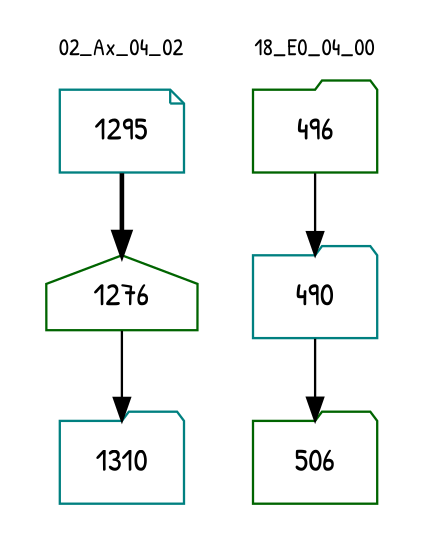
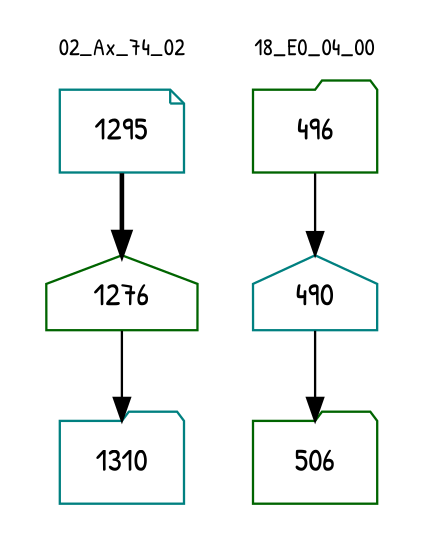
(122, 49) -> (122, 49)
(315, 297) -> (315, 297)
